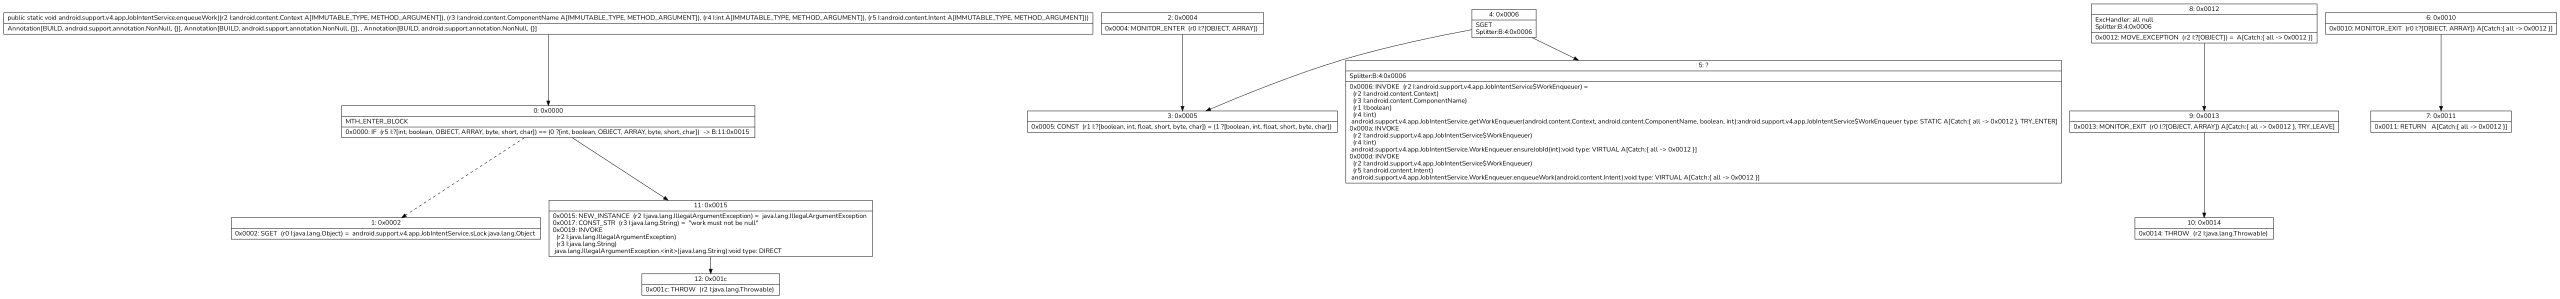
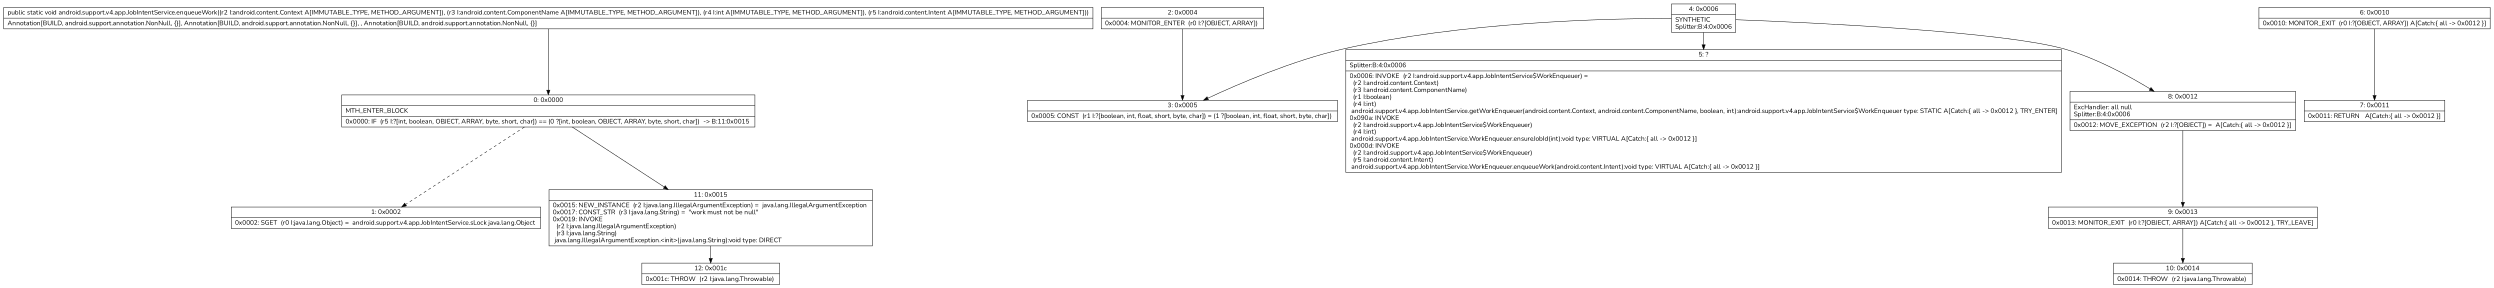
(1484, 25) -> (1693, 20)
none -> (1948, 32)
(1376, 129) -> (1376, 118)
